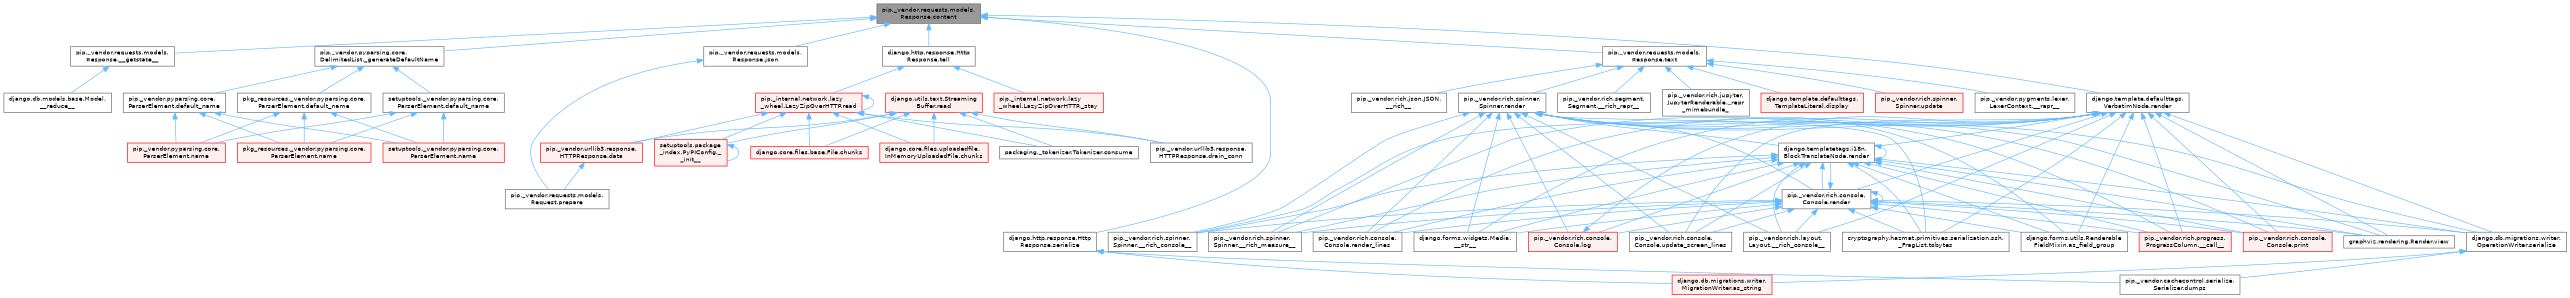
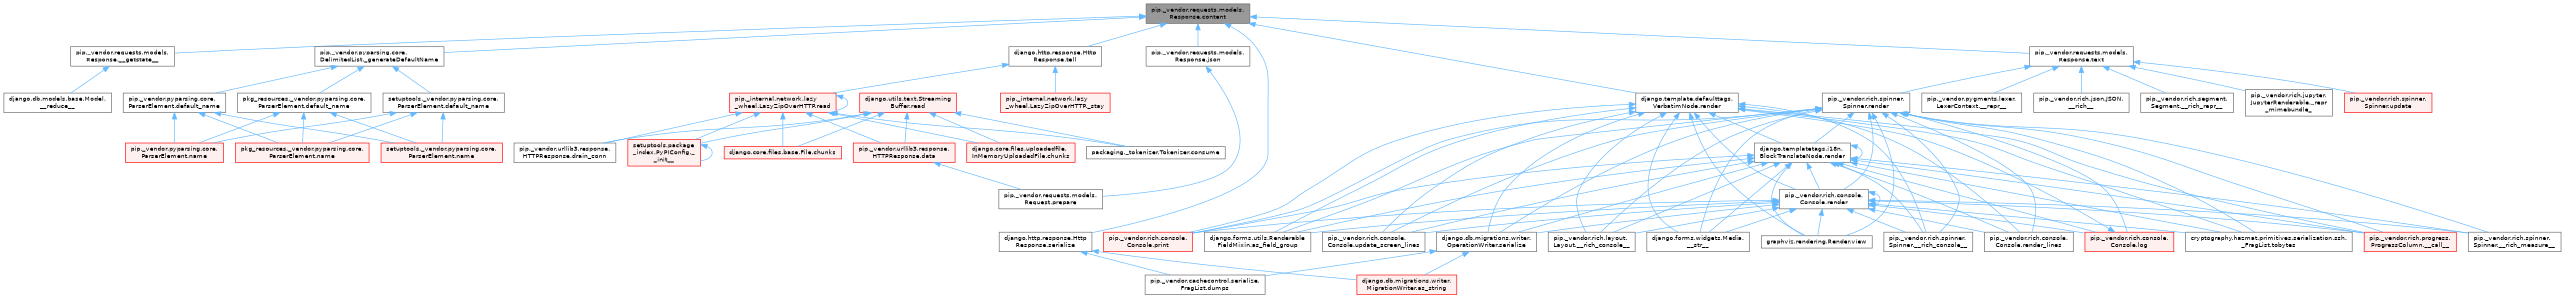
(1812, 103) -> none
(1573, 129) -> none
(1831, 173) -> none
(2180, 285) -> (1205, 285)
